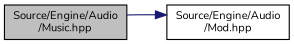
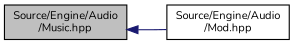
(141, 15) -> (152, 30)
